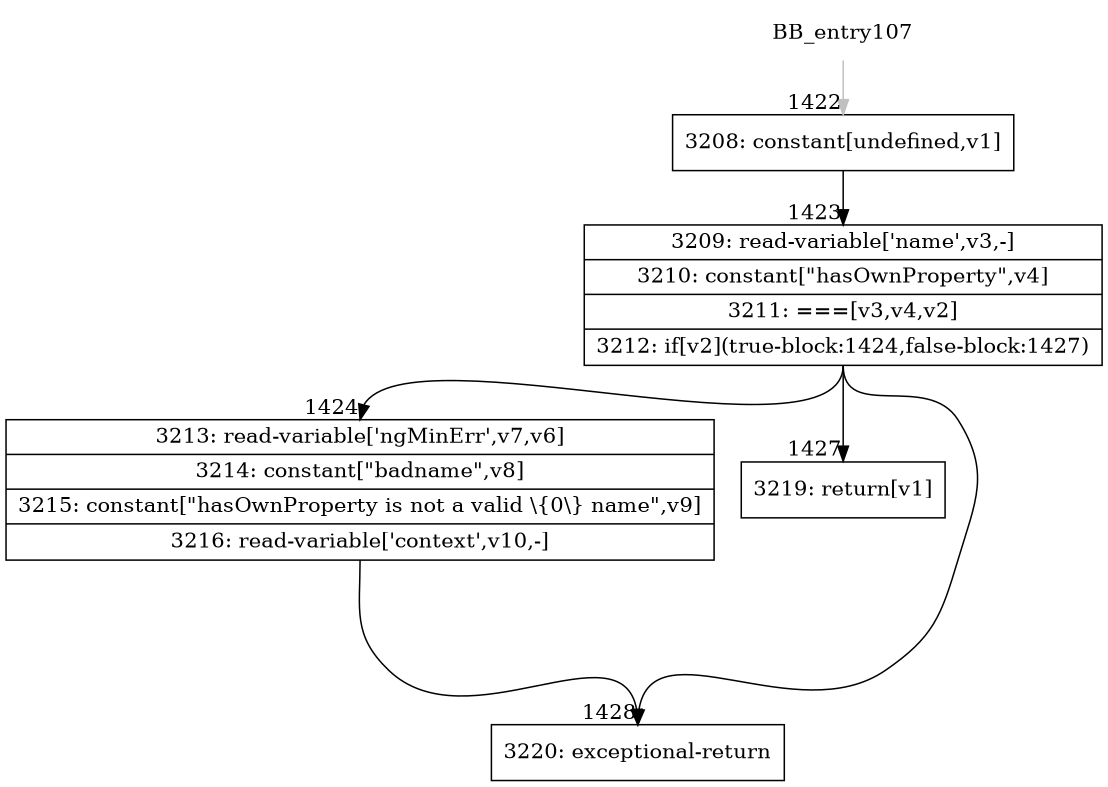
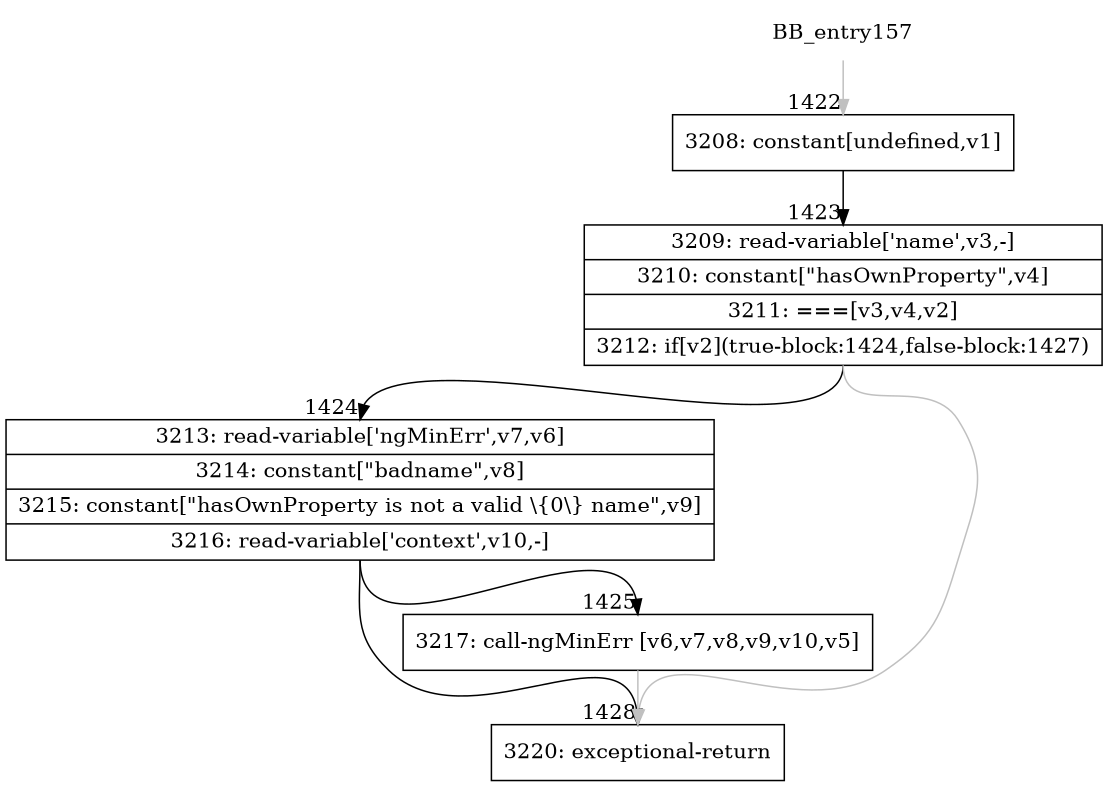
(843, 33) -> (843, 33)
(843, 490) -> none
(938, 615) -> (938, 615)
none -> (638, 642)
